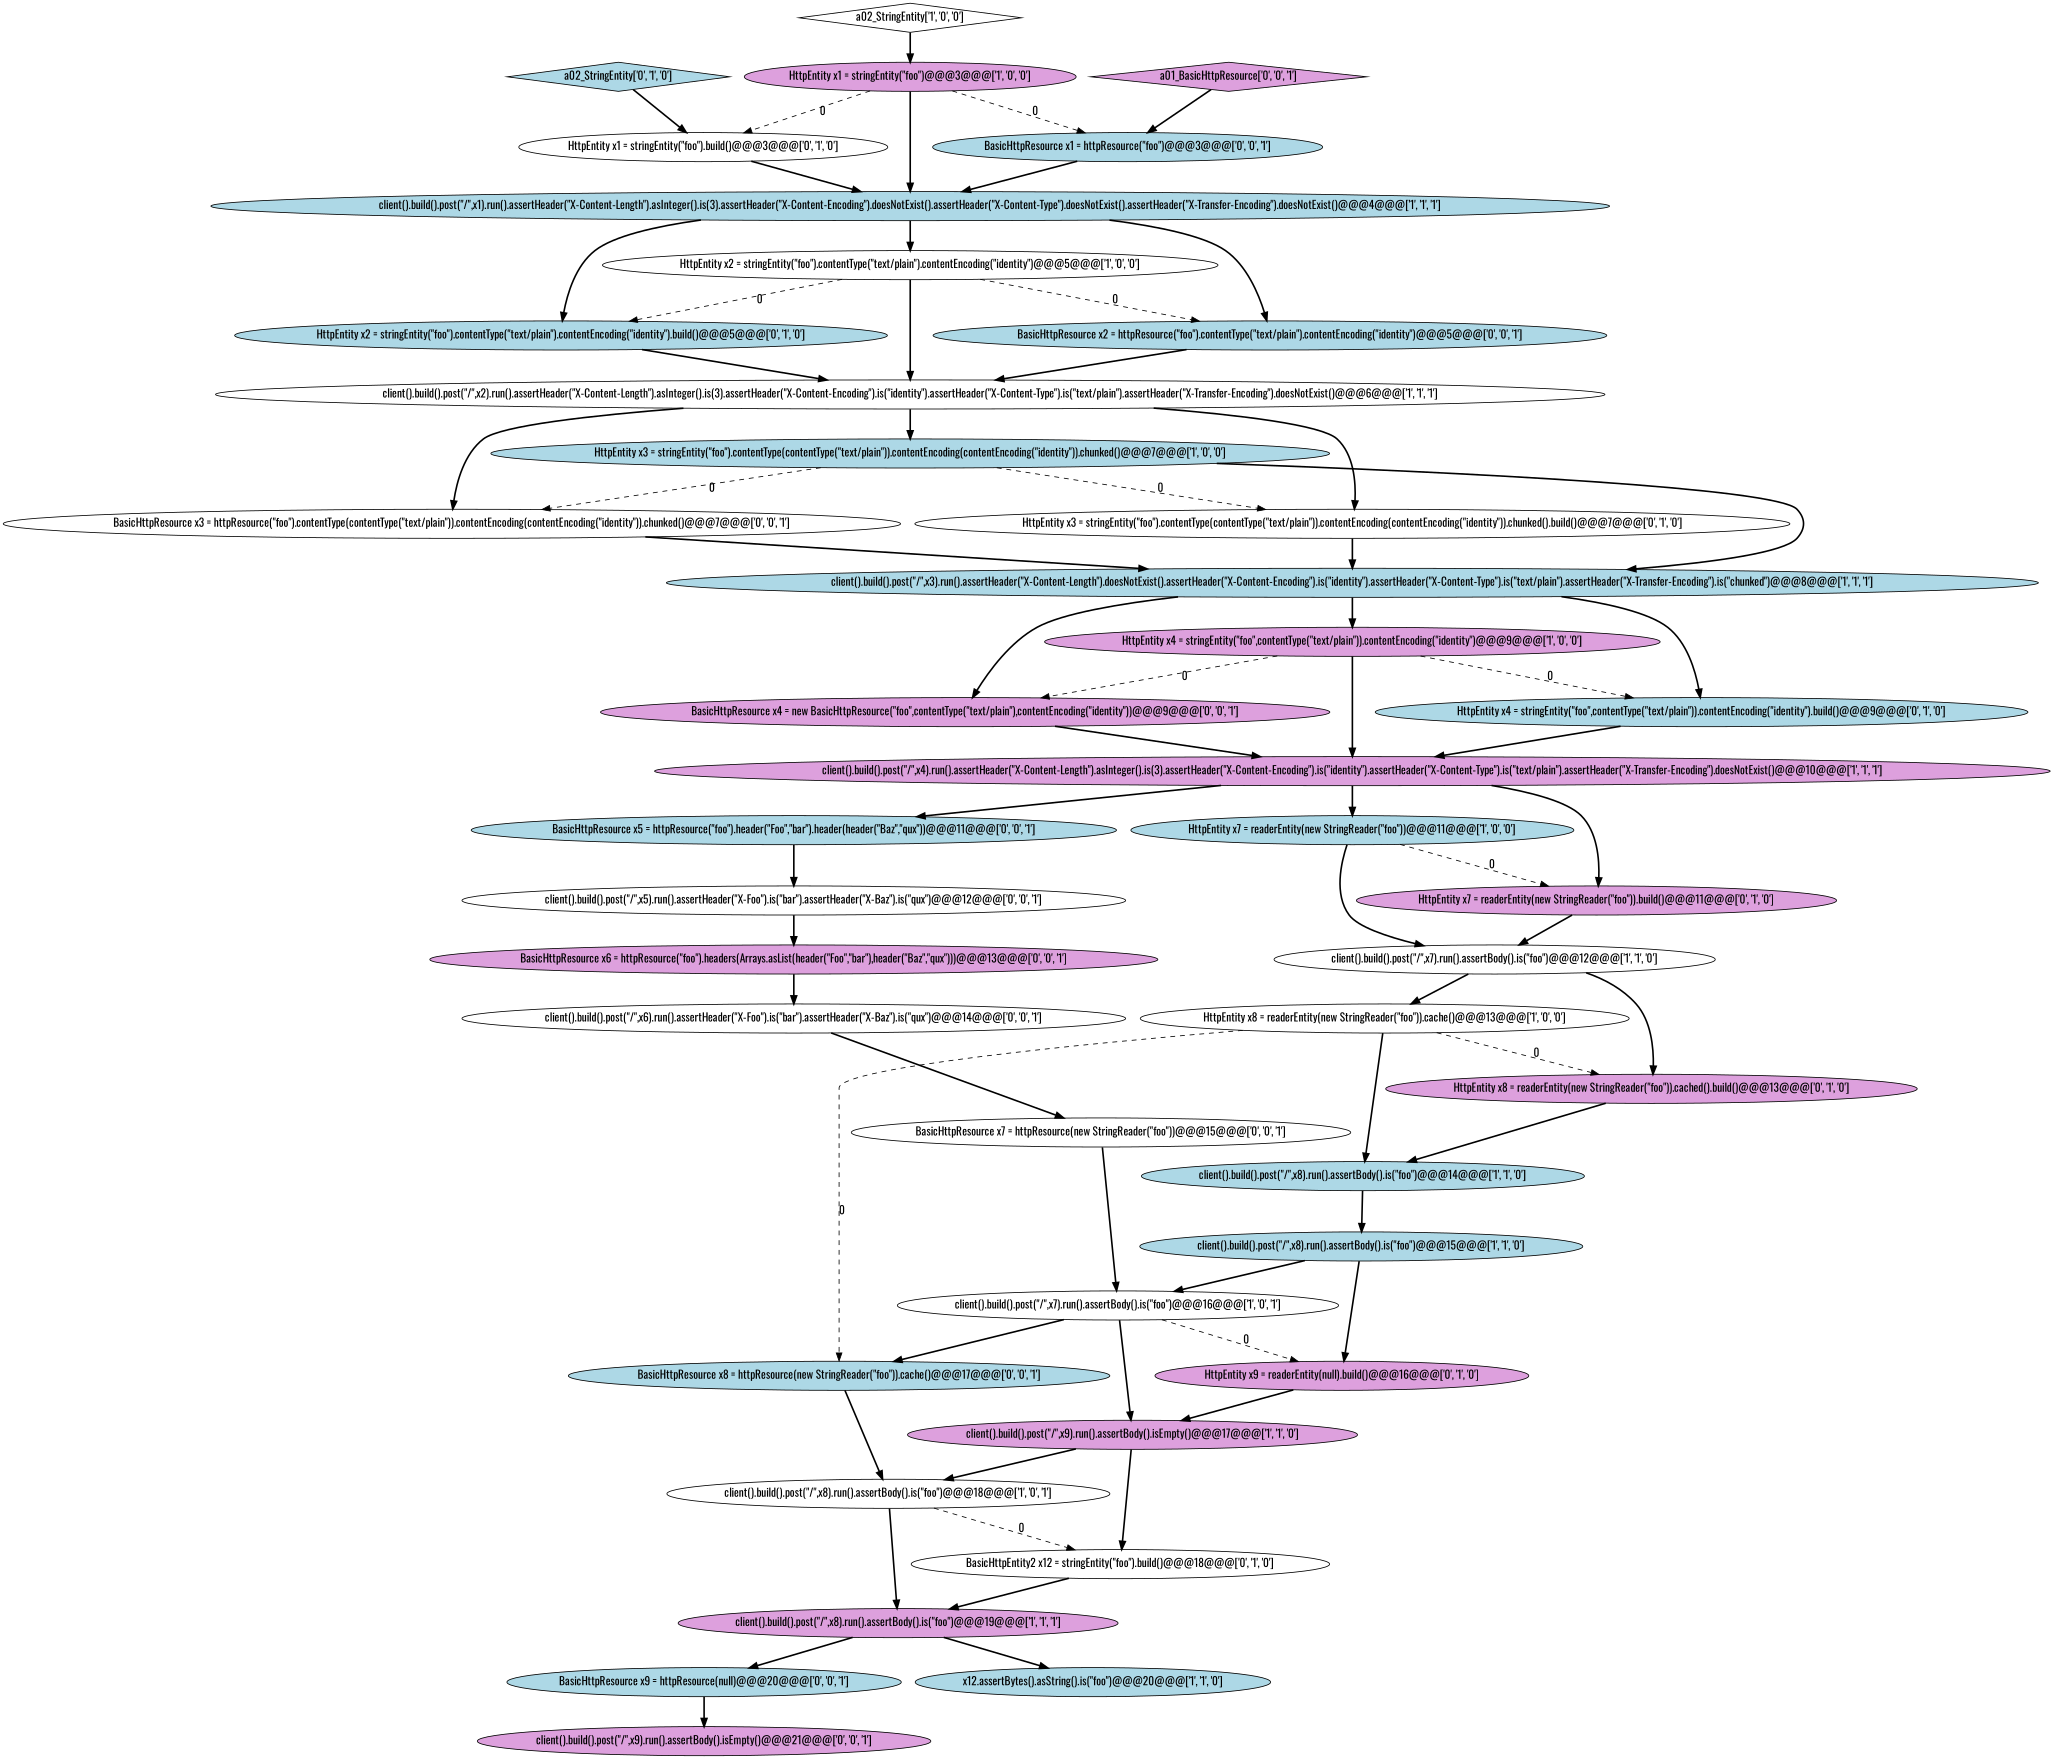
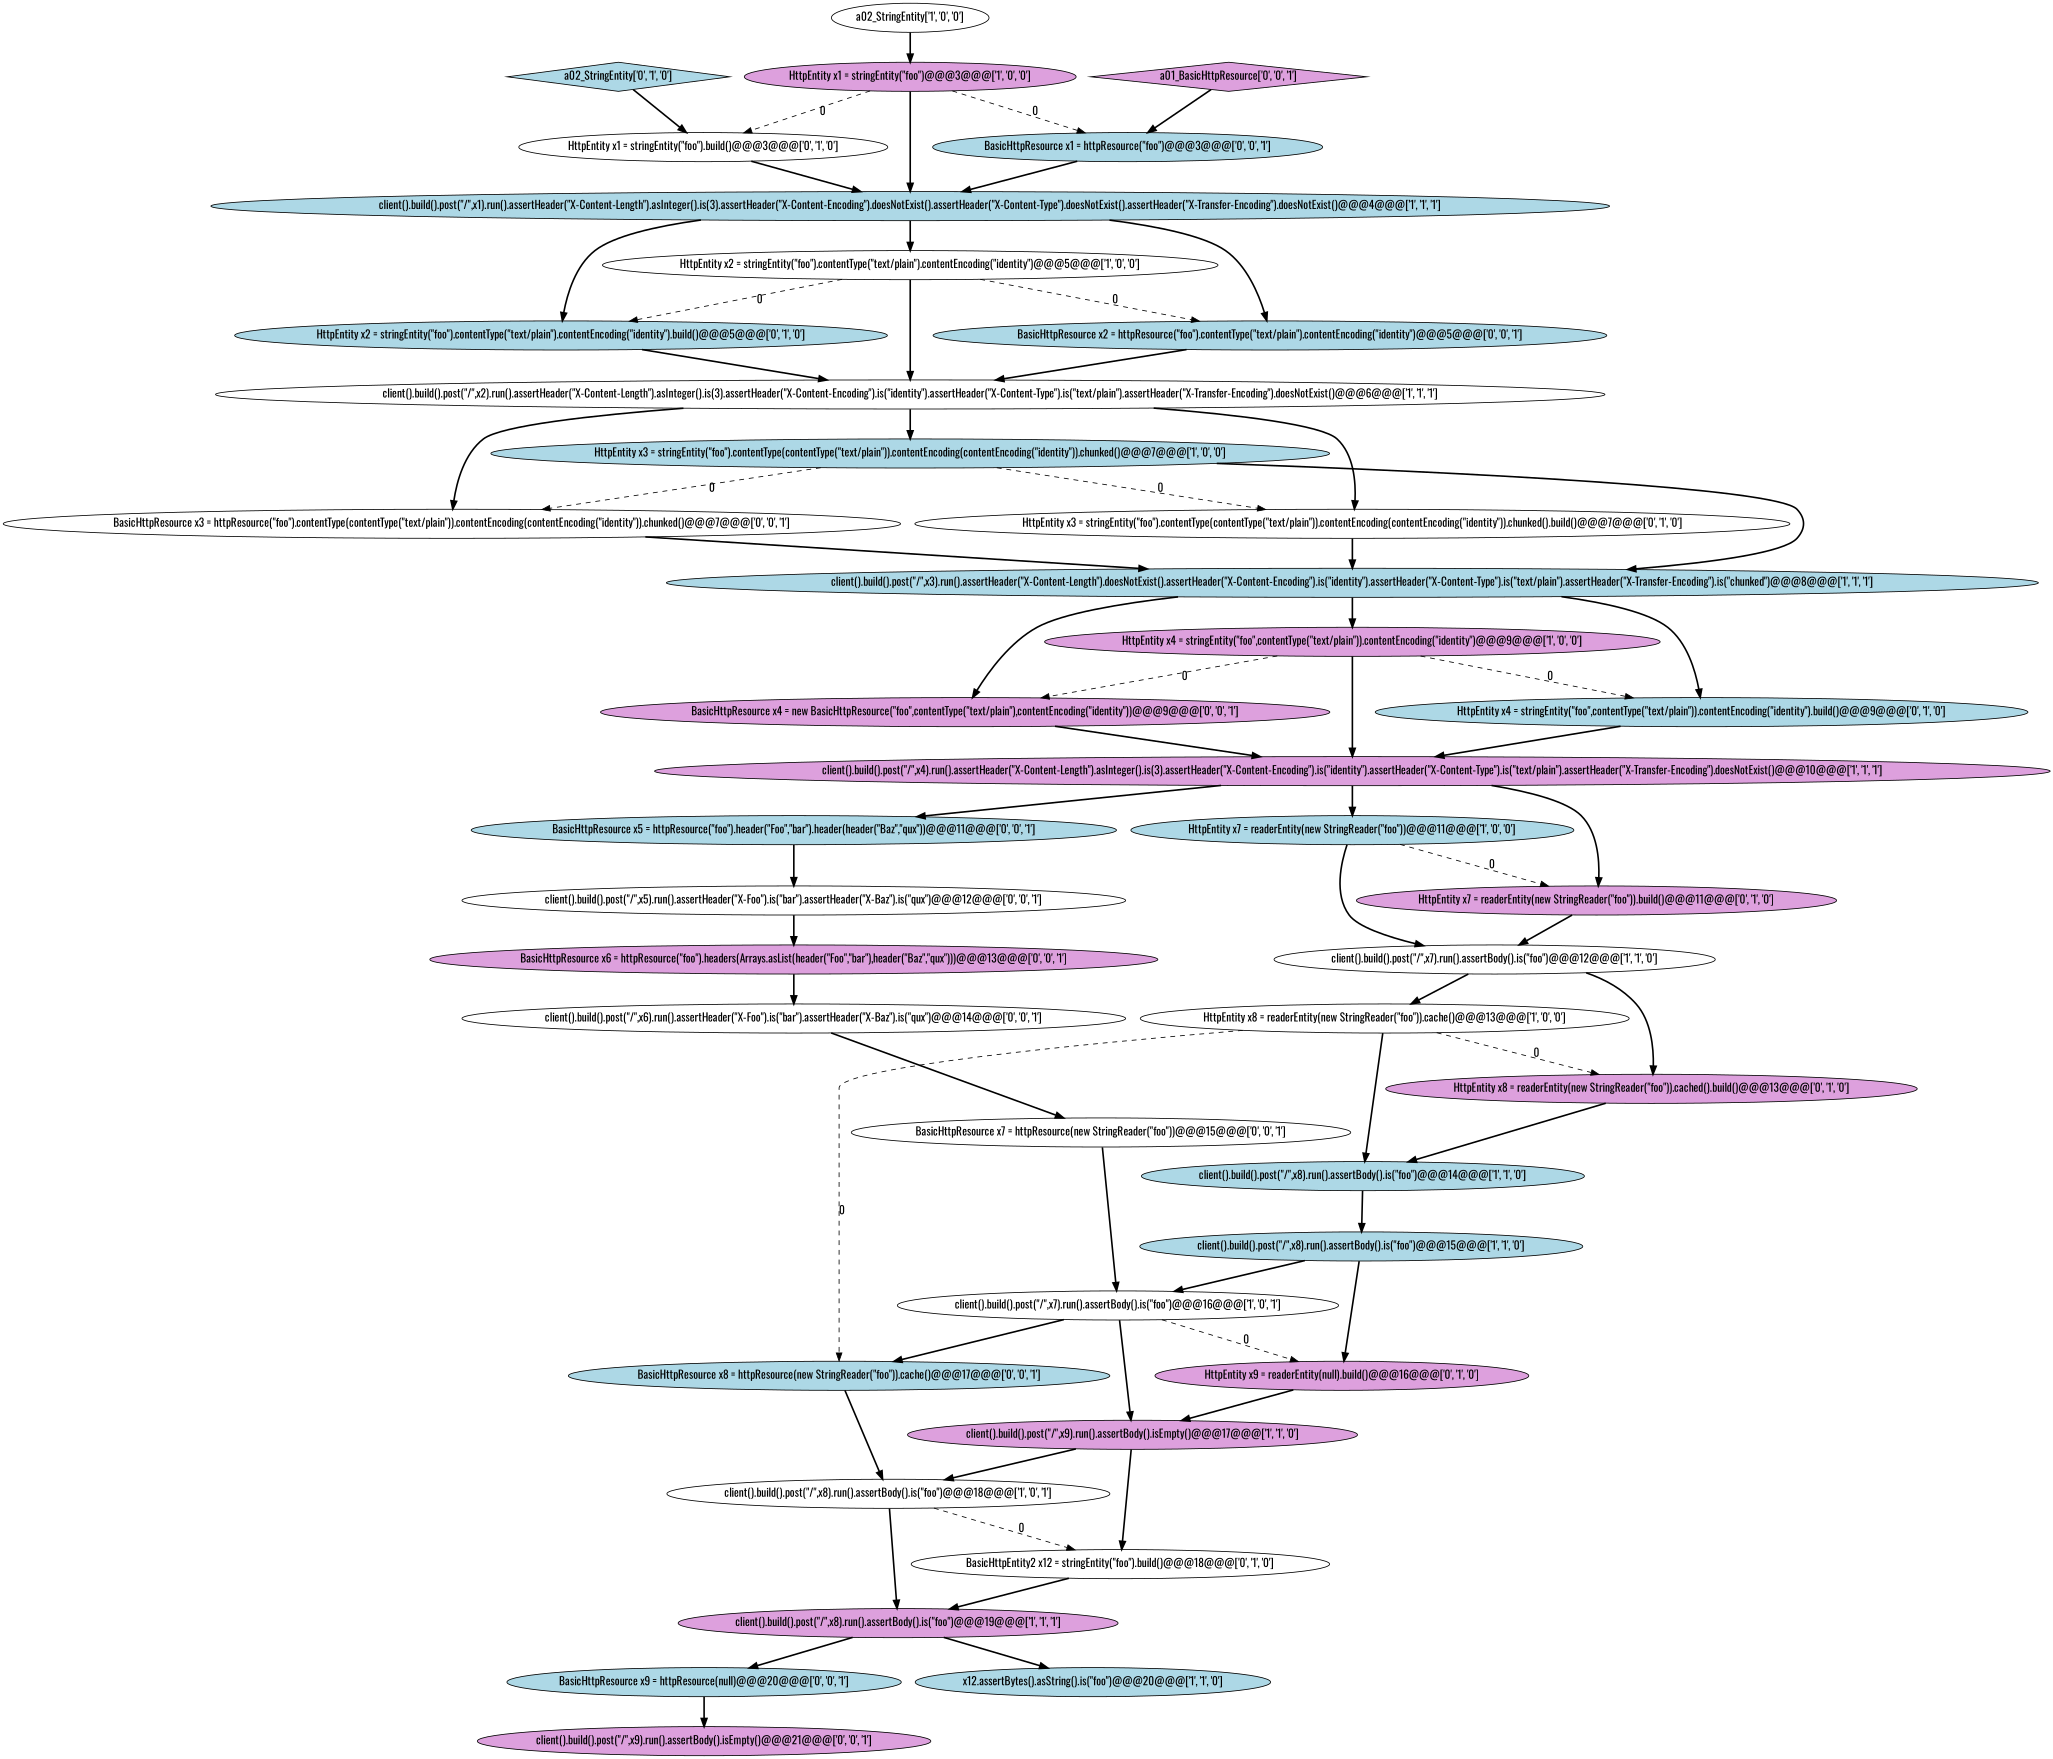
(910, 18) -> (910, 18)
